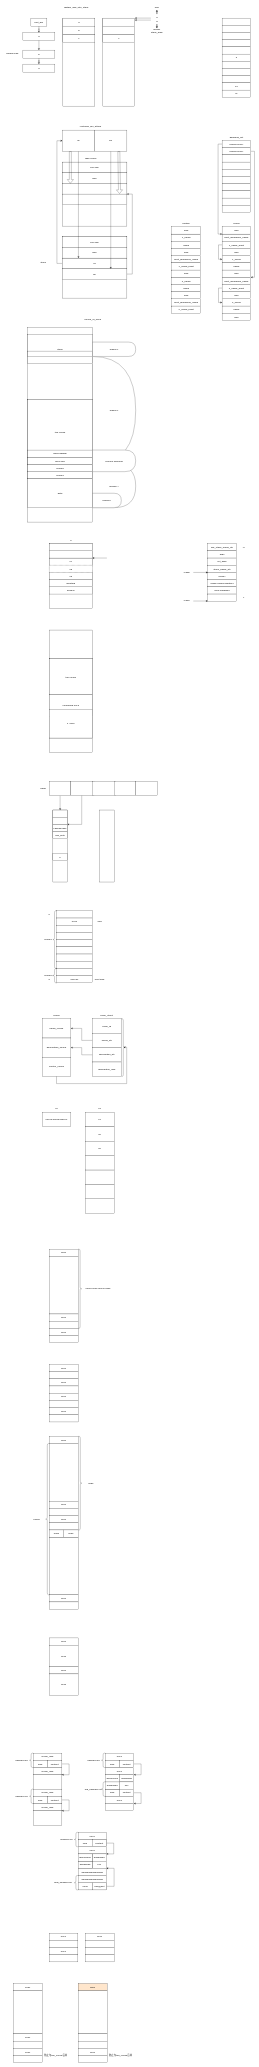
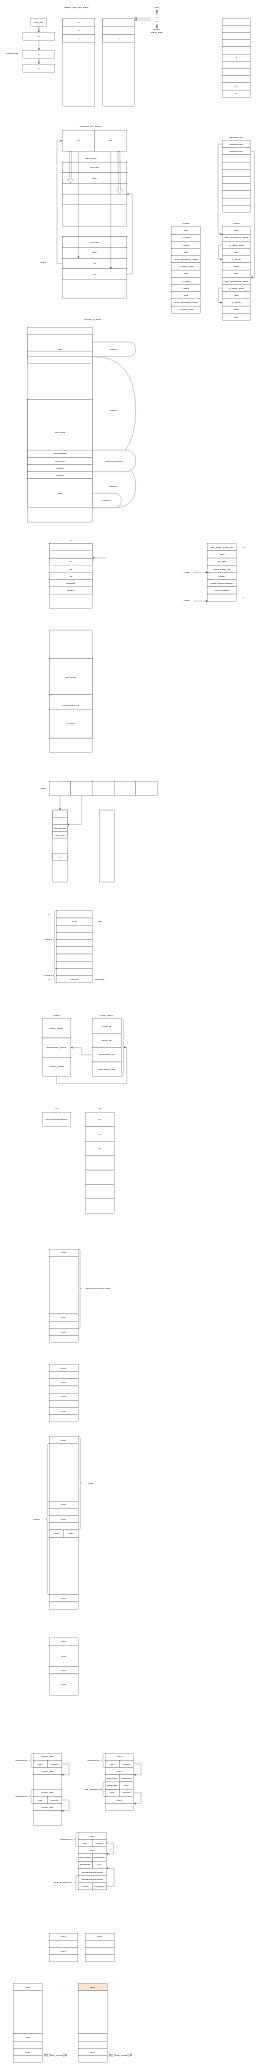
(73, 1029) -> none
